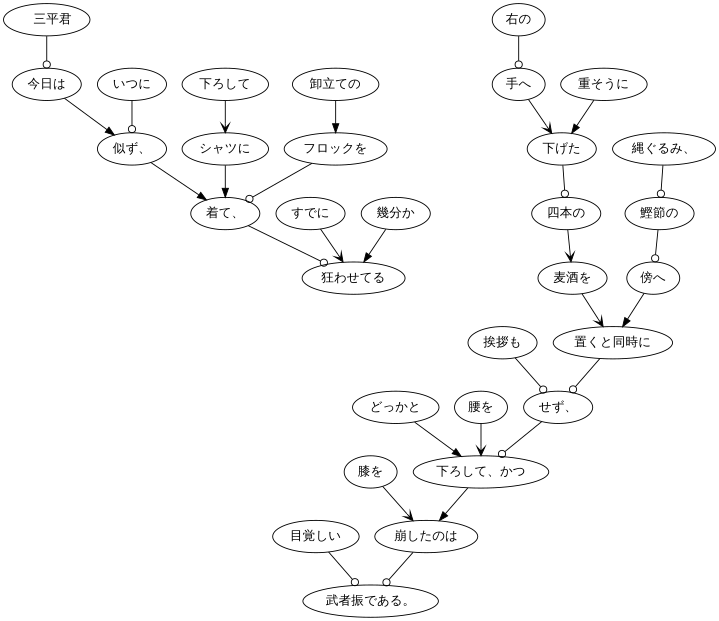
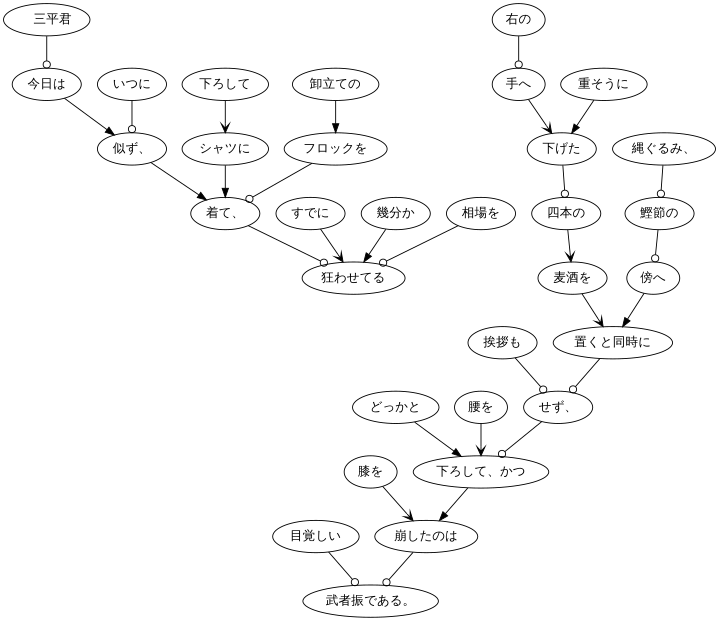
none -> (481, 214)
